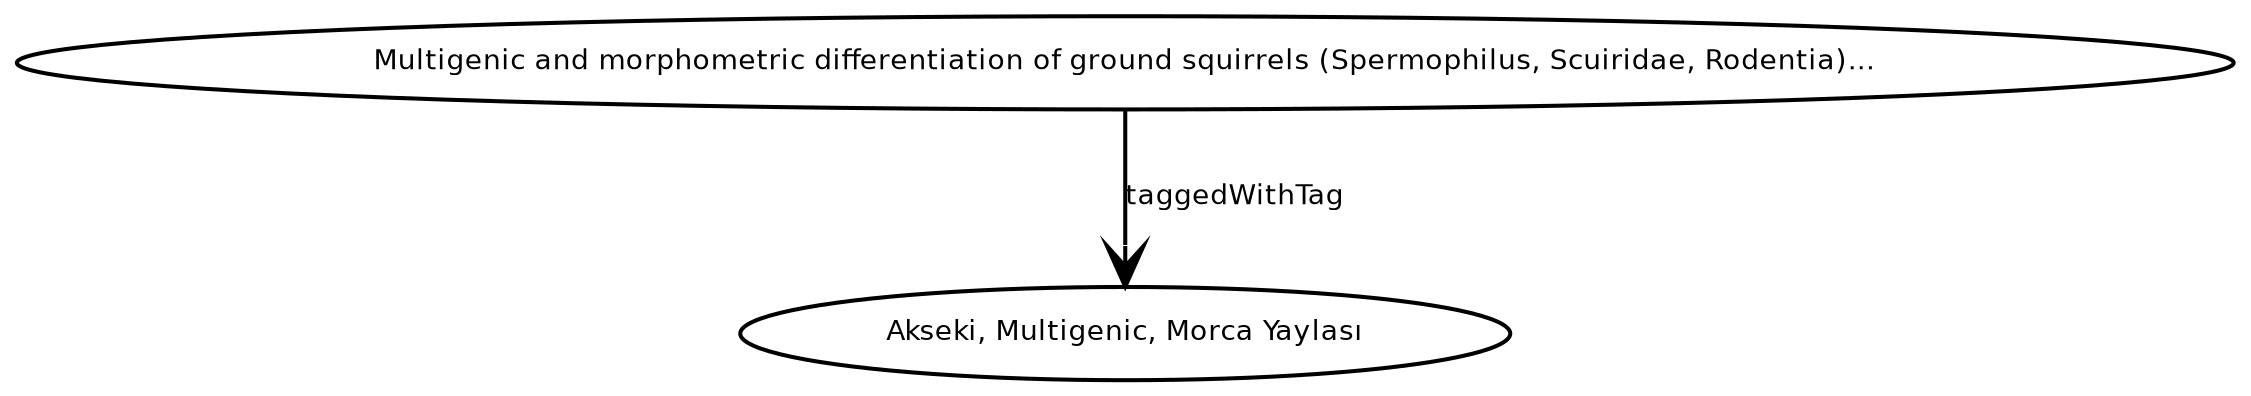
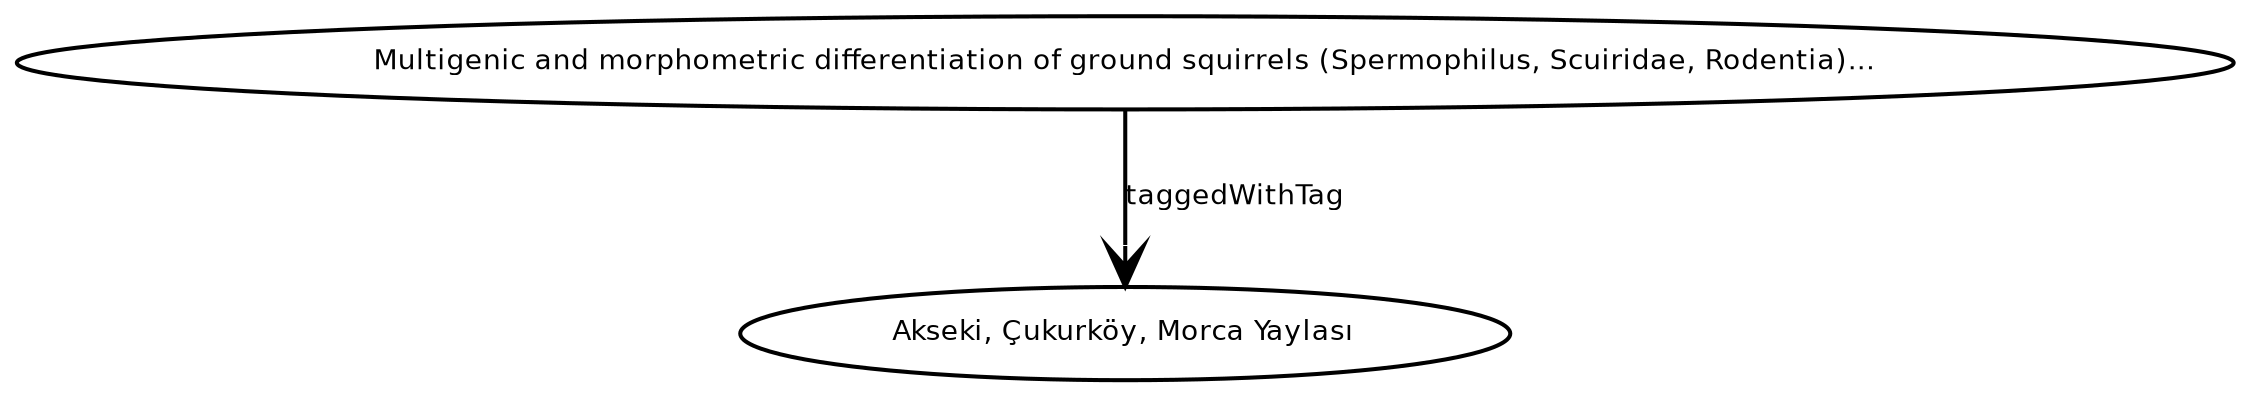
(1125, 334) -> (1125, 334)
